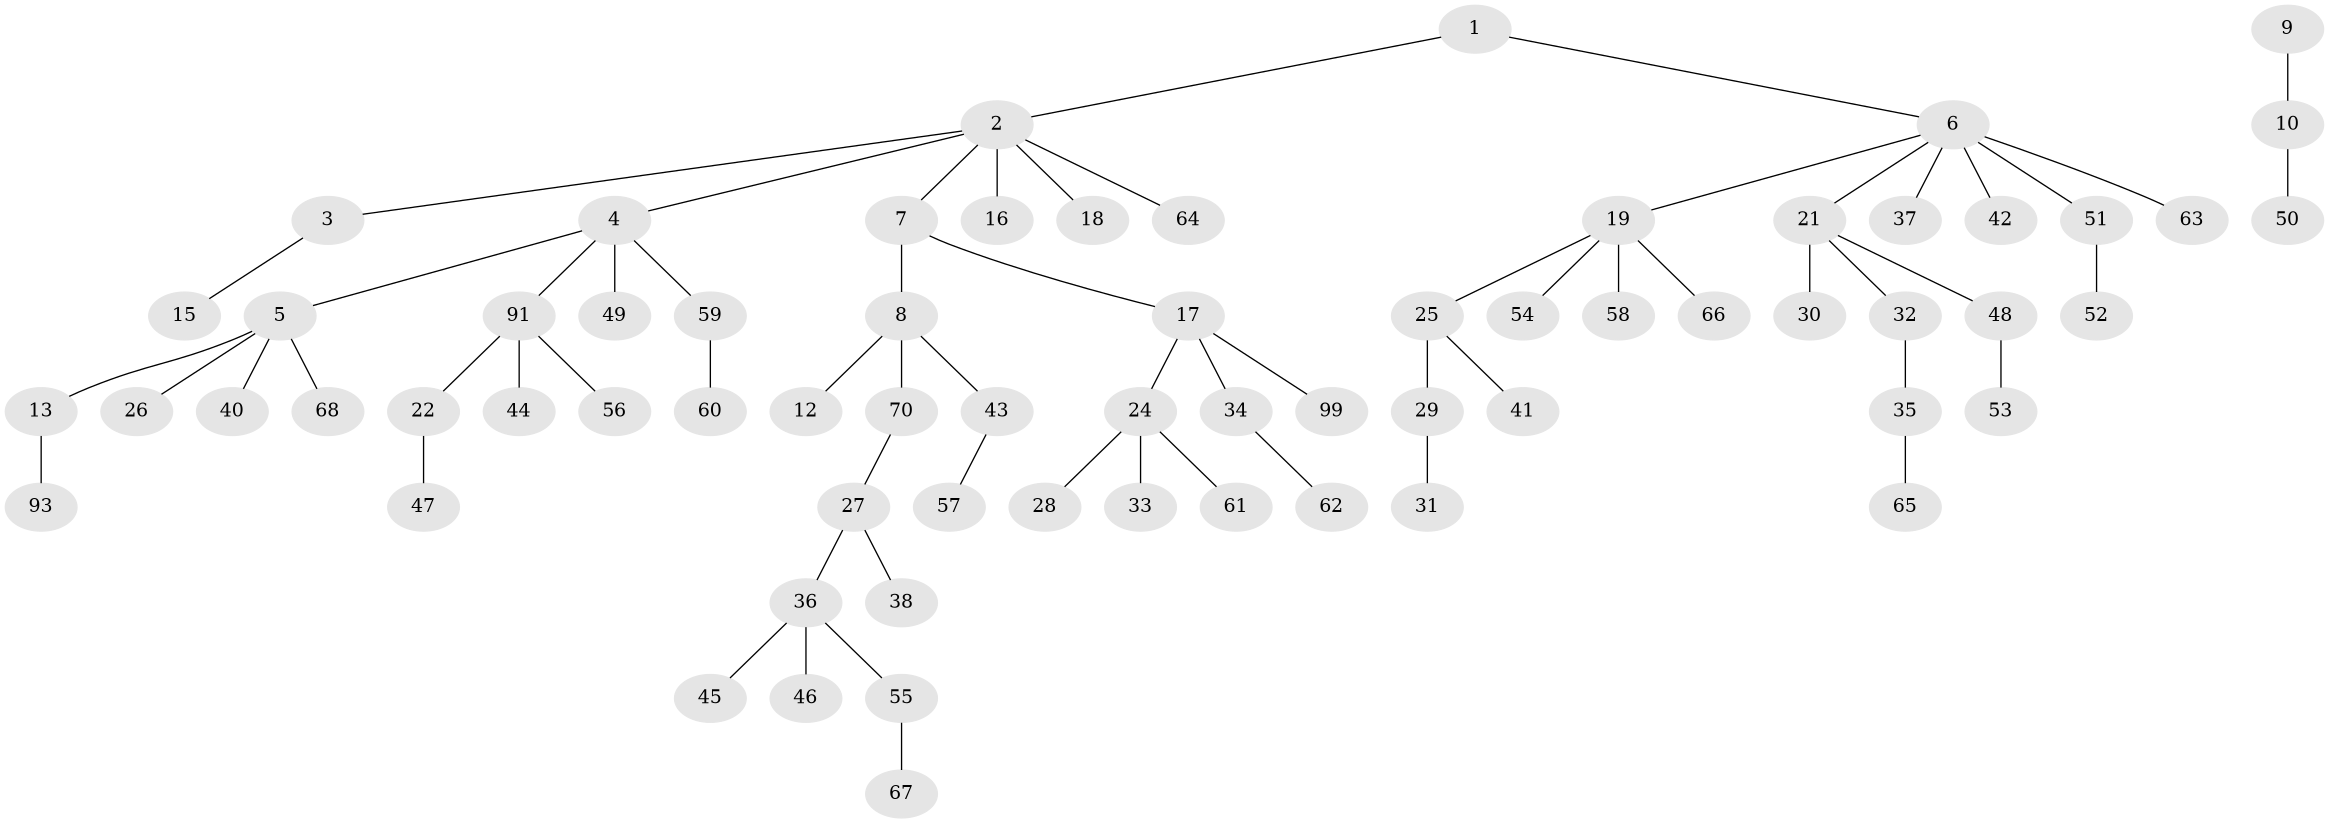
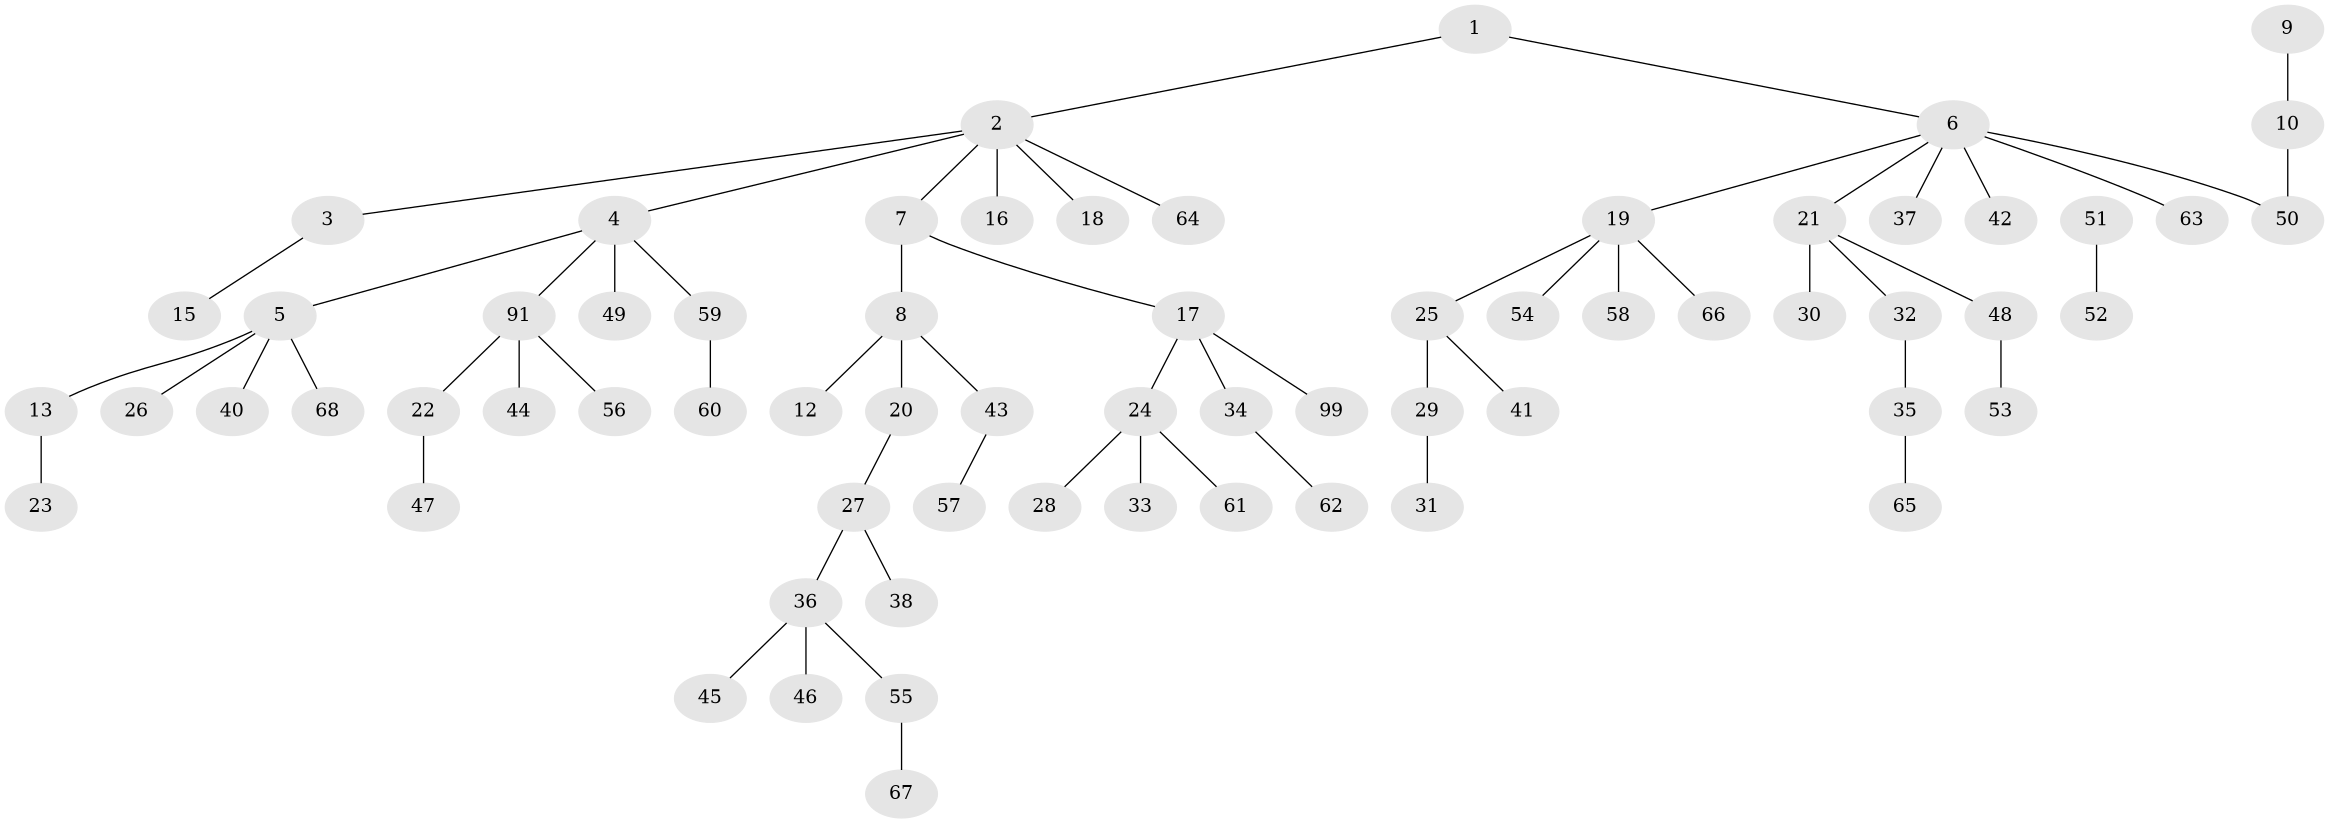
(2025, 173) -> (2126, 163)
(902, 412) -> (902, 412)
(41, 507) -> (41, 507)
